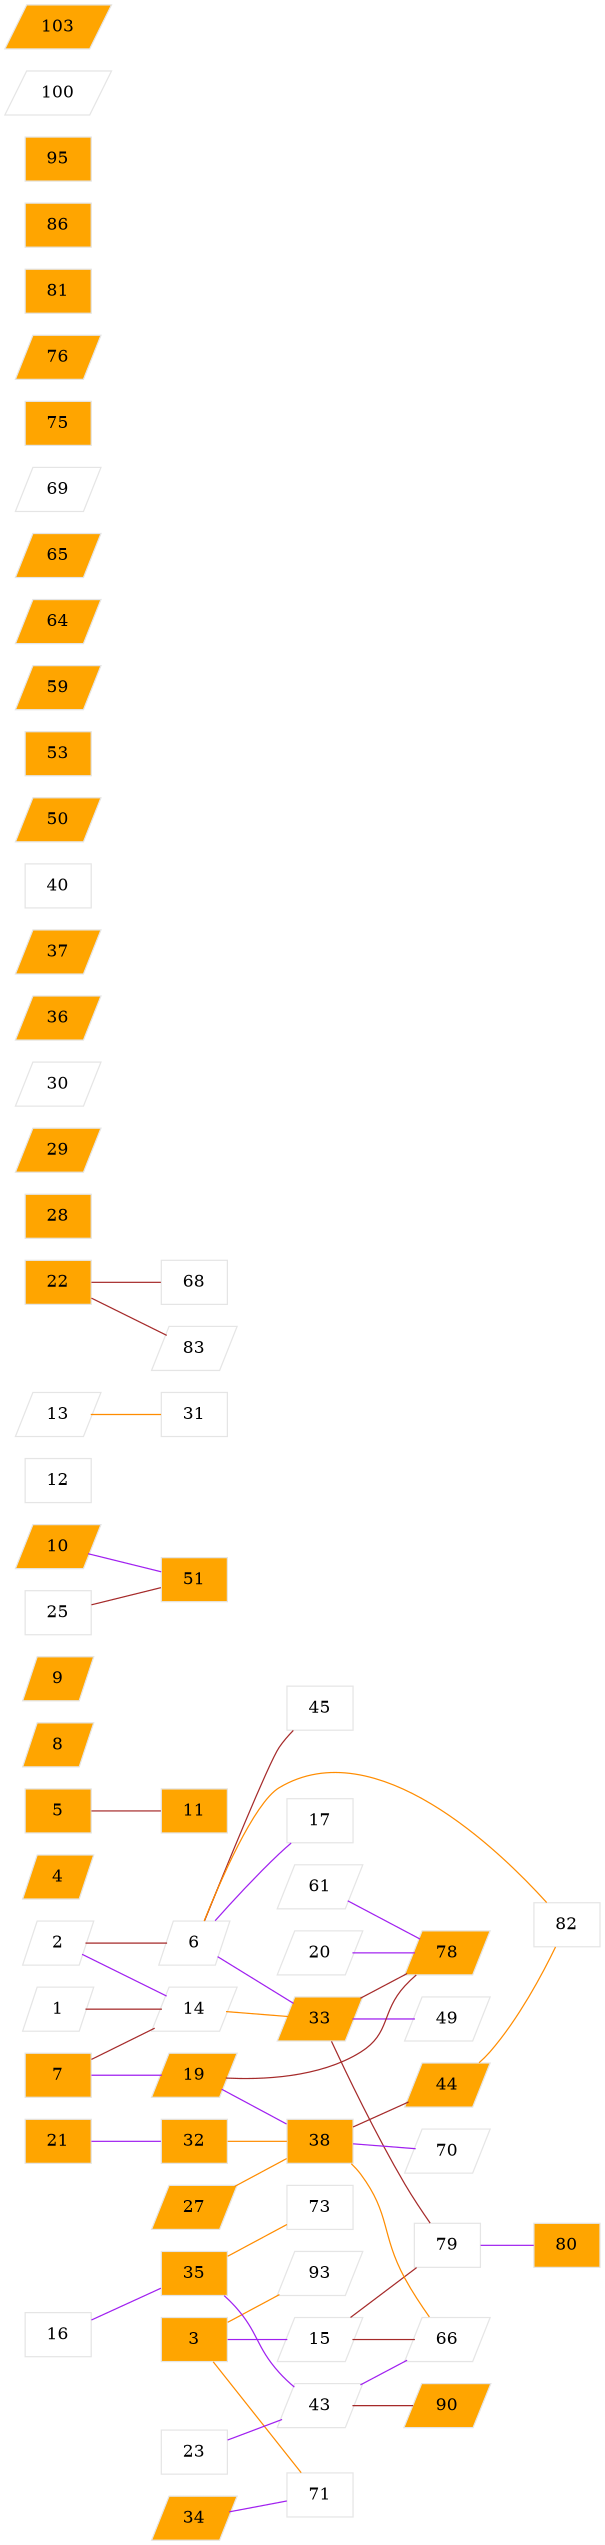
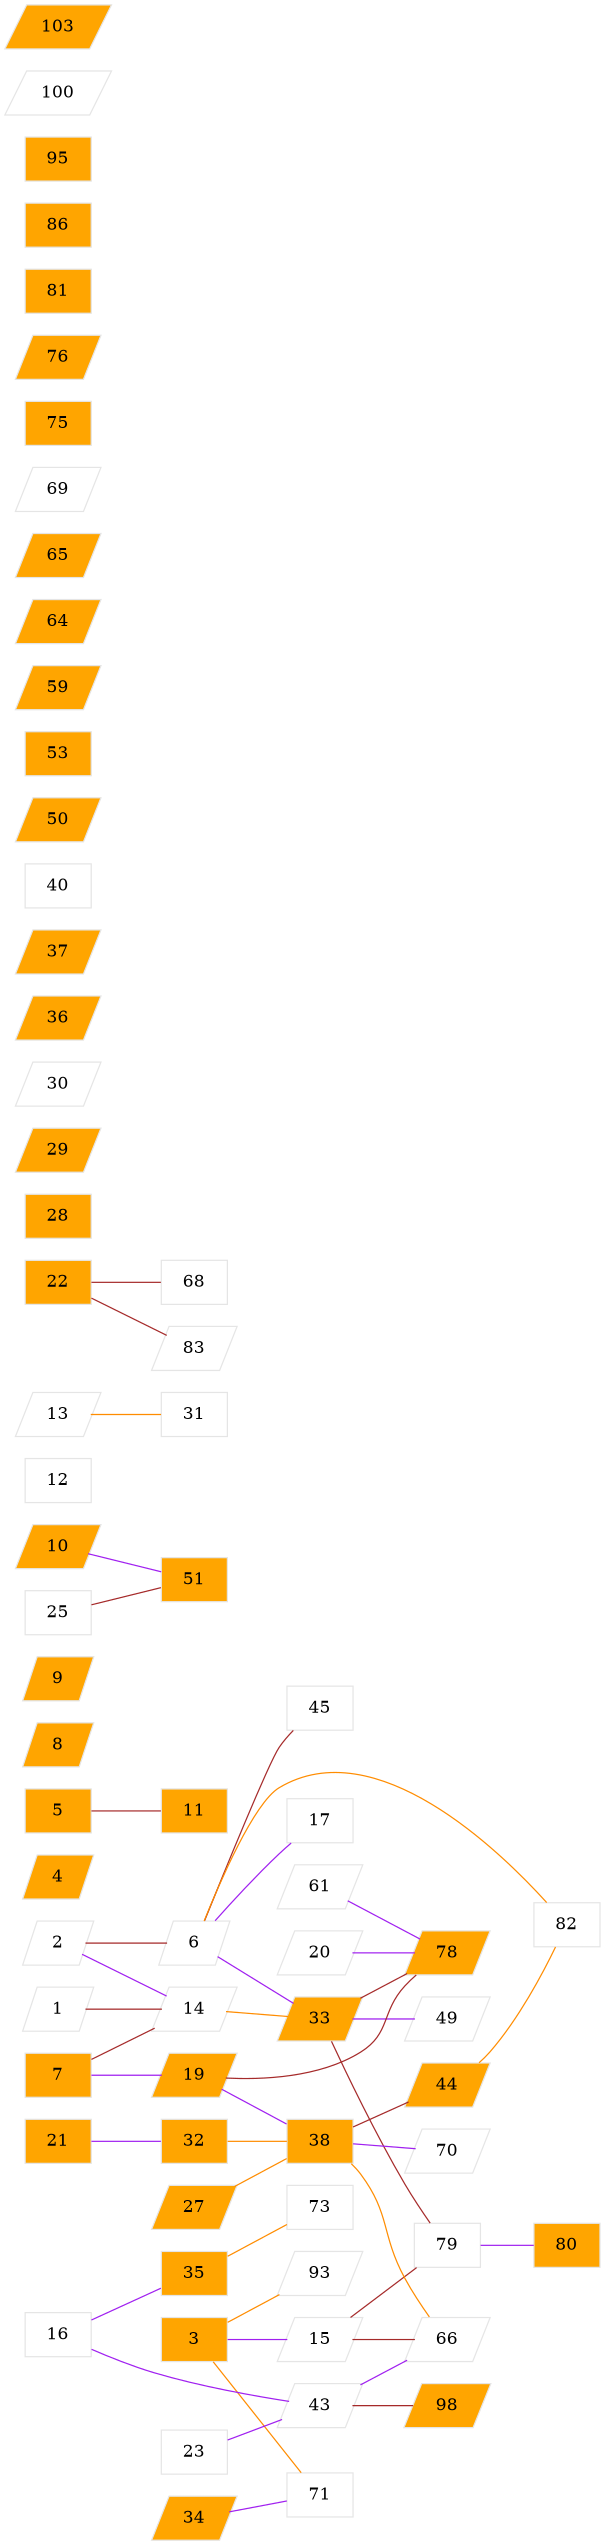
(261, 2347) -> (189, 2382)
(447, 2406) -> (447, 2406)
